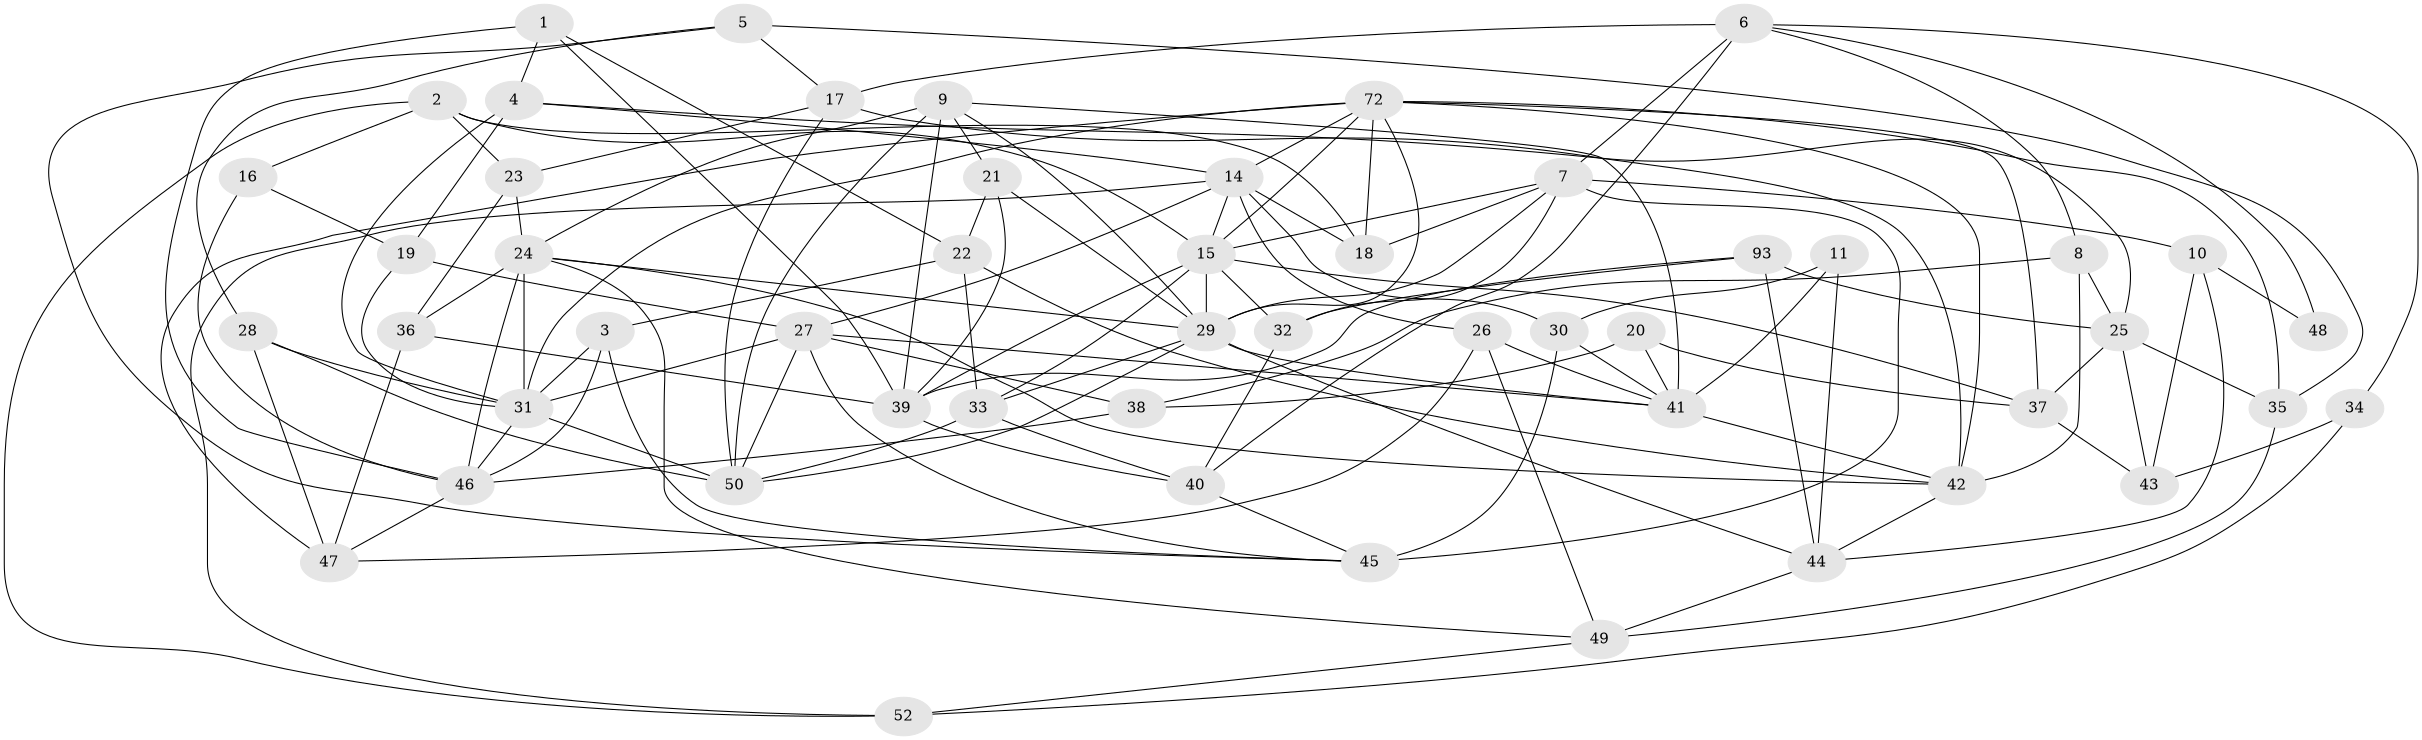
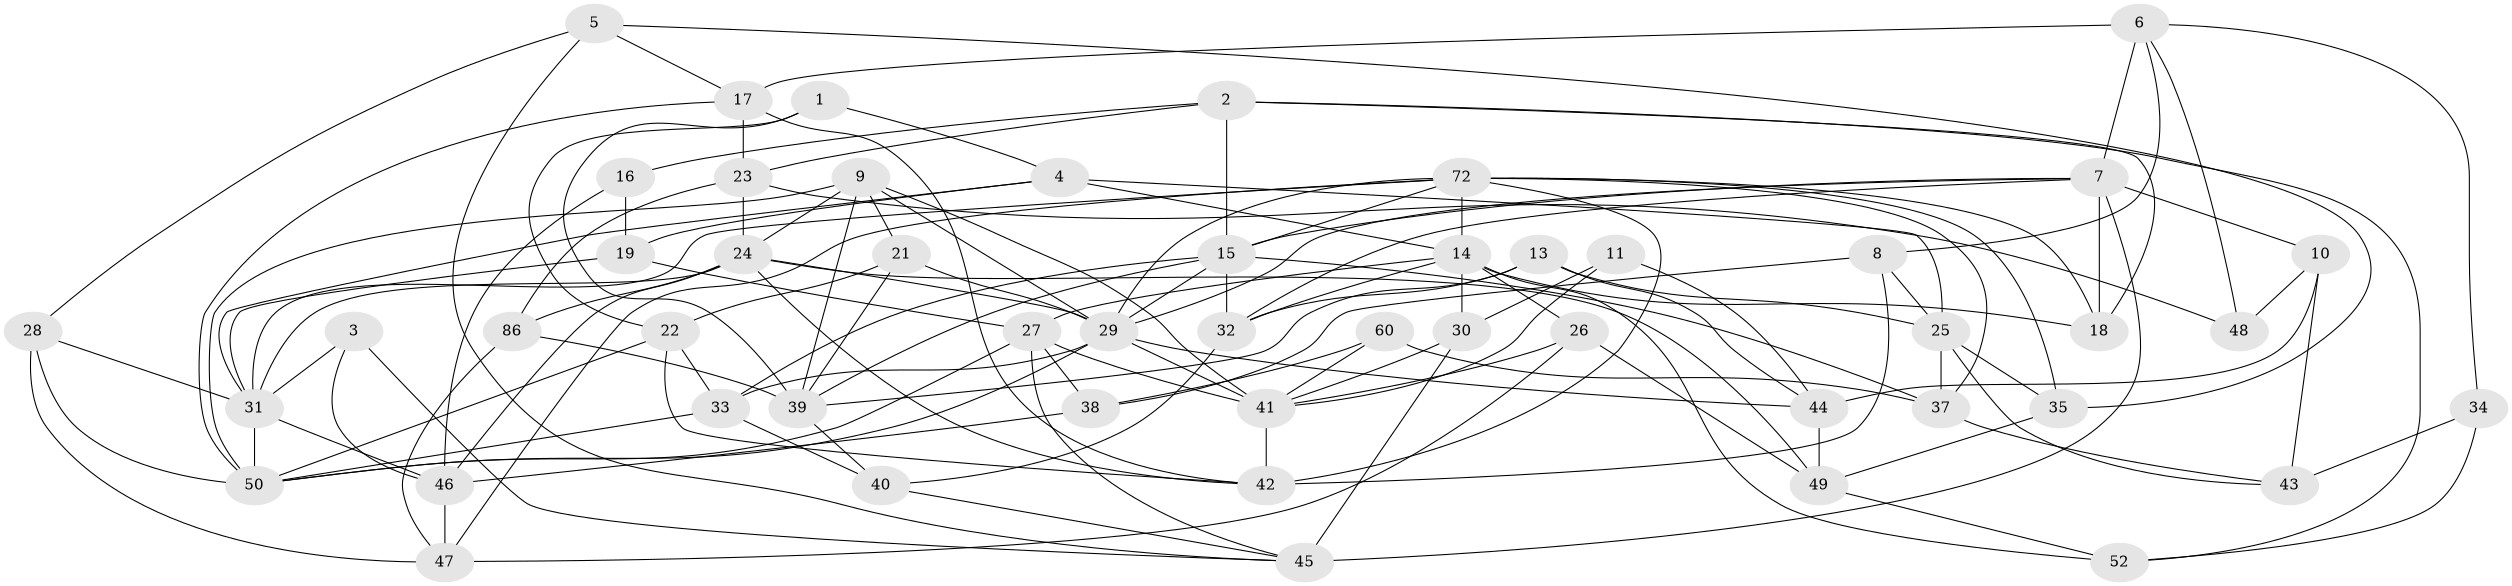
none -> (1389, 210)
(1220, 216) -> (1342, 289)
(176, 220) -> none
(1762, 255) -> (1539, 255)
(1530, 272) -> none
(791, 291) -> (462, 409)
(406, 332) -> (512, 332)
(1636, 332) -> (1385, 332)
(681, 365) -> none
(1887, 524) -> none
